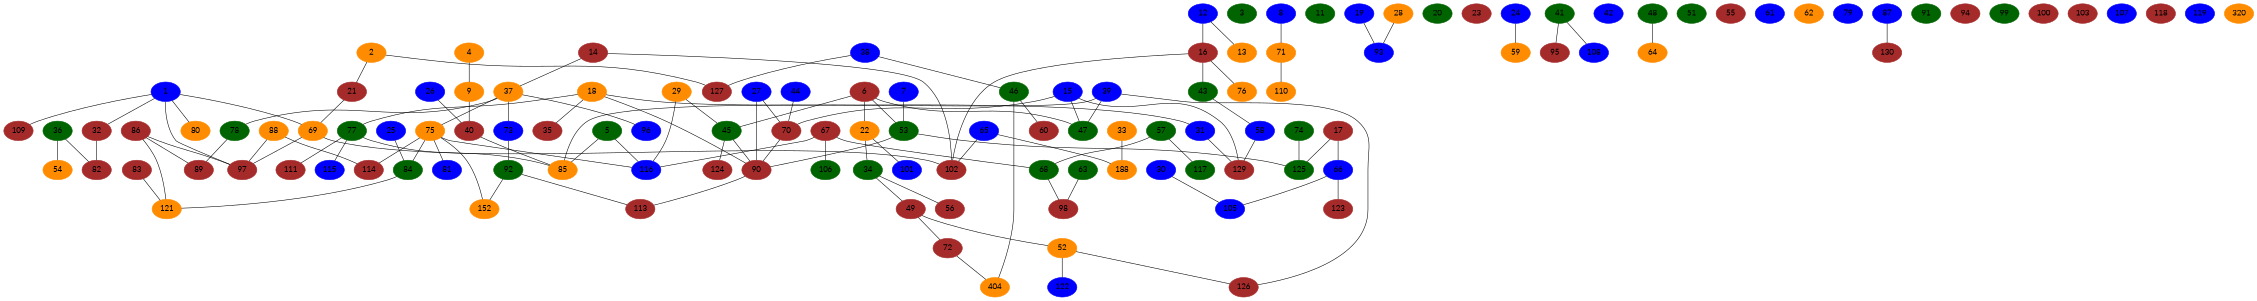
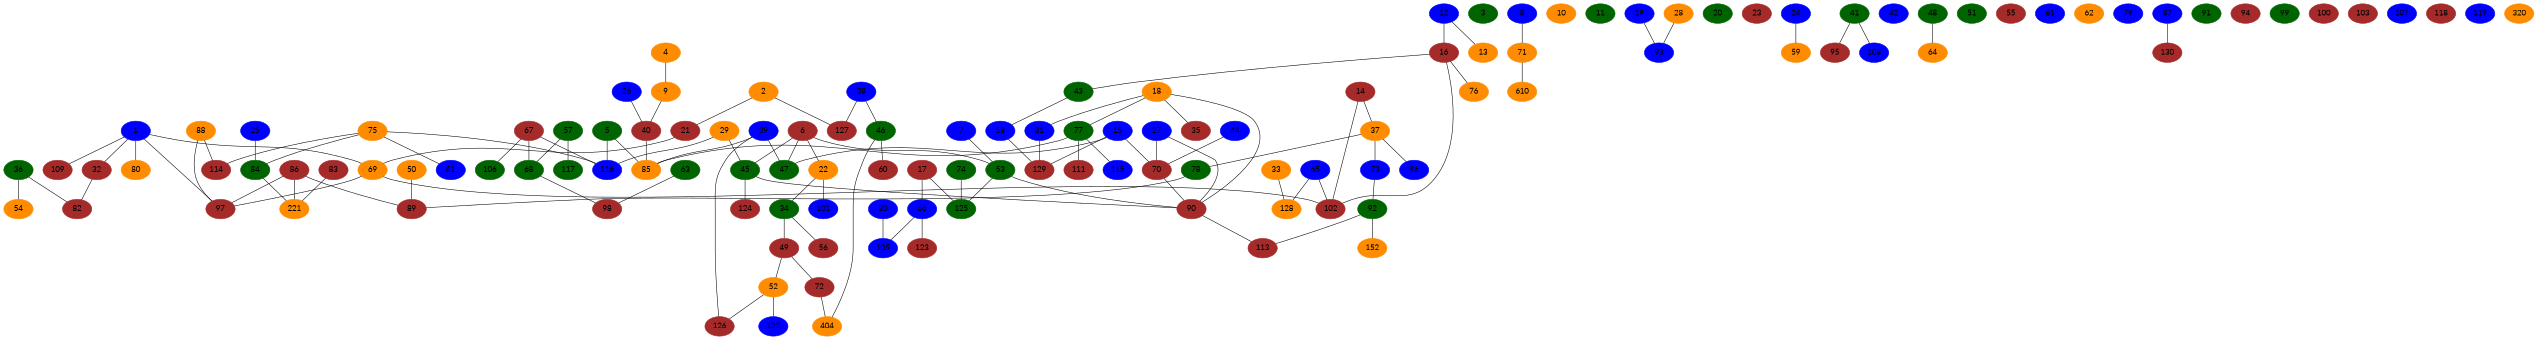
none -> (1561, 14)
(1281, 92) -> (1522, 92)
(465, 113) -> none
(469, 164) -> none
none -> (412, 170)
(1122, 170) -> (1286, 209)
(167, 209) -> (294, 209)
